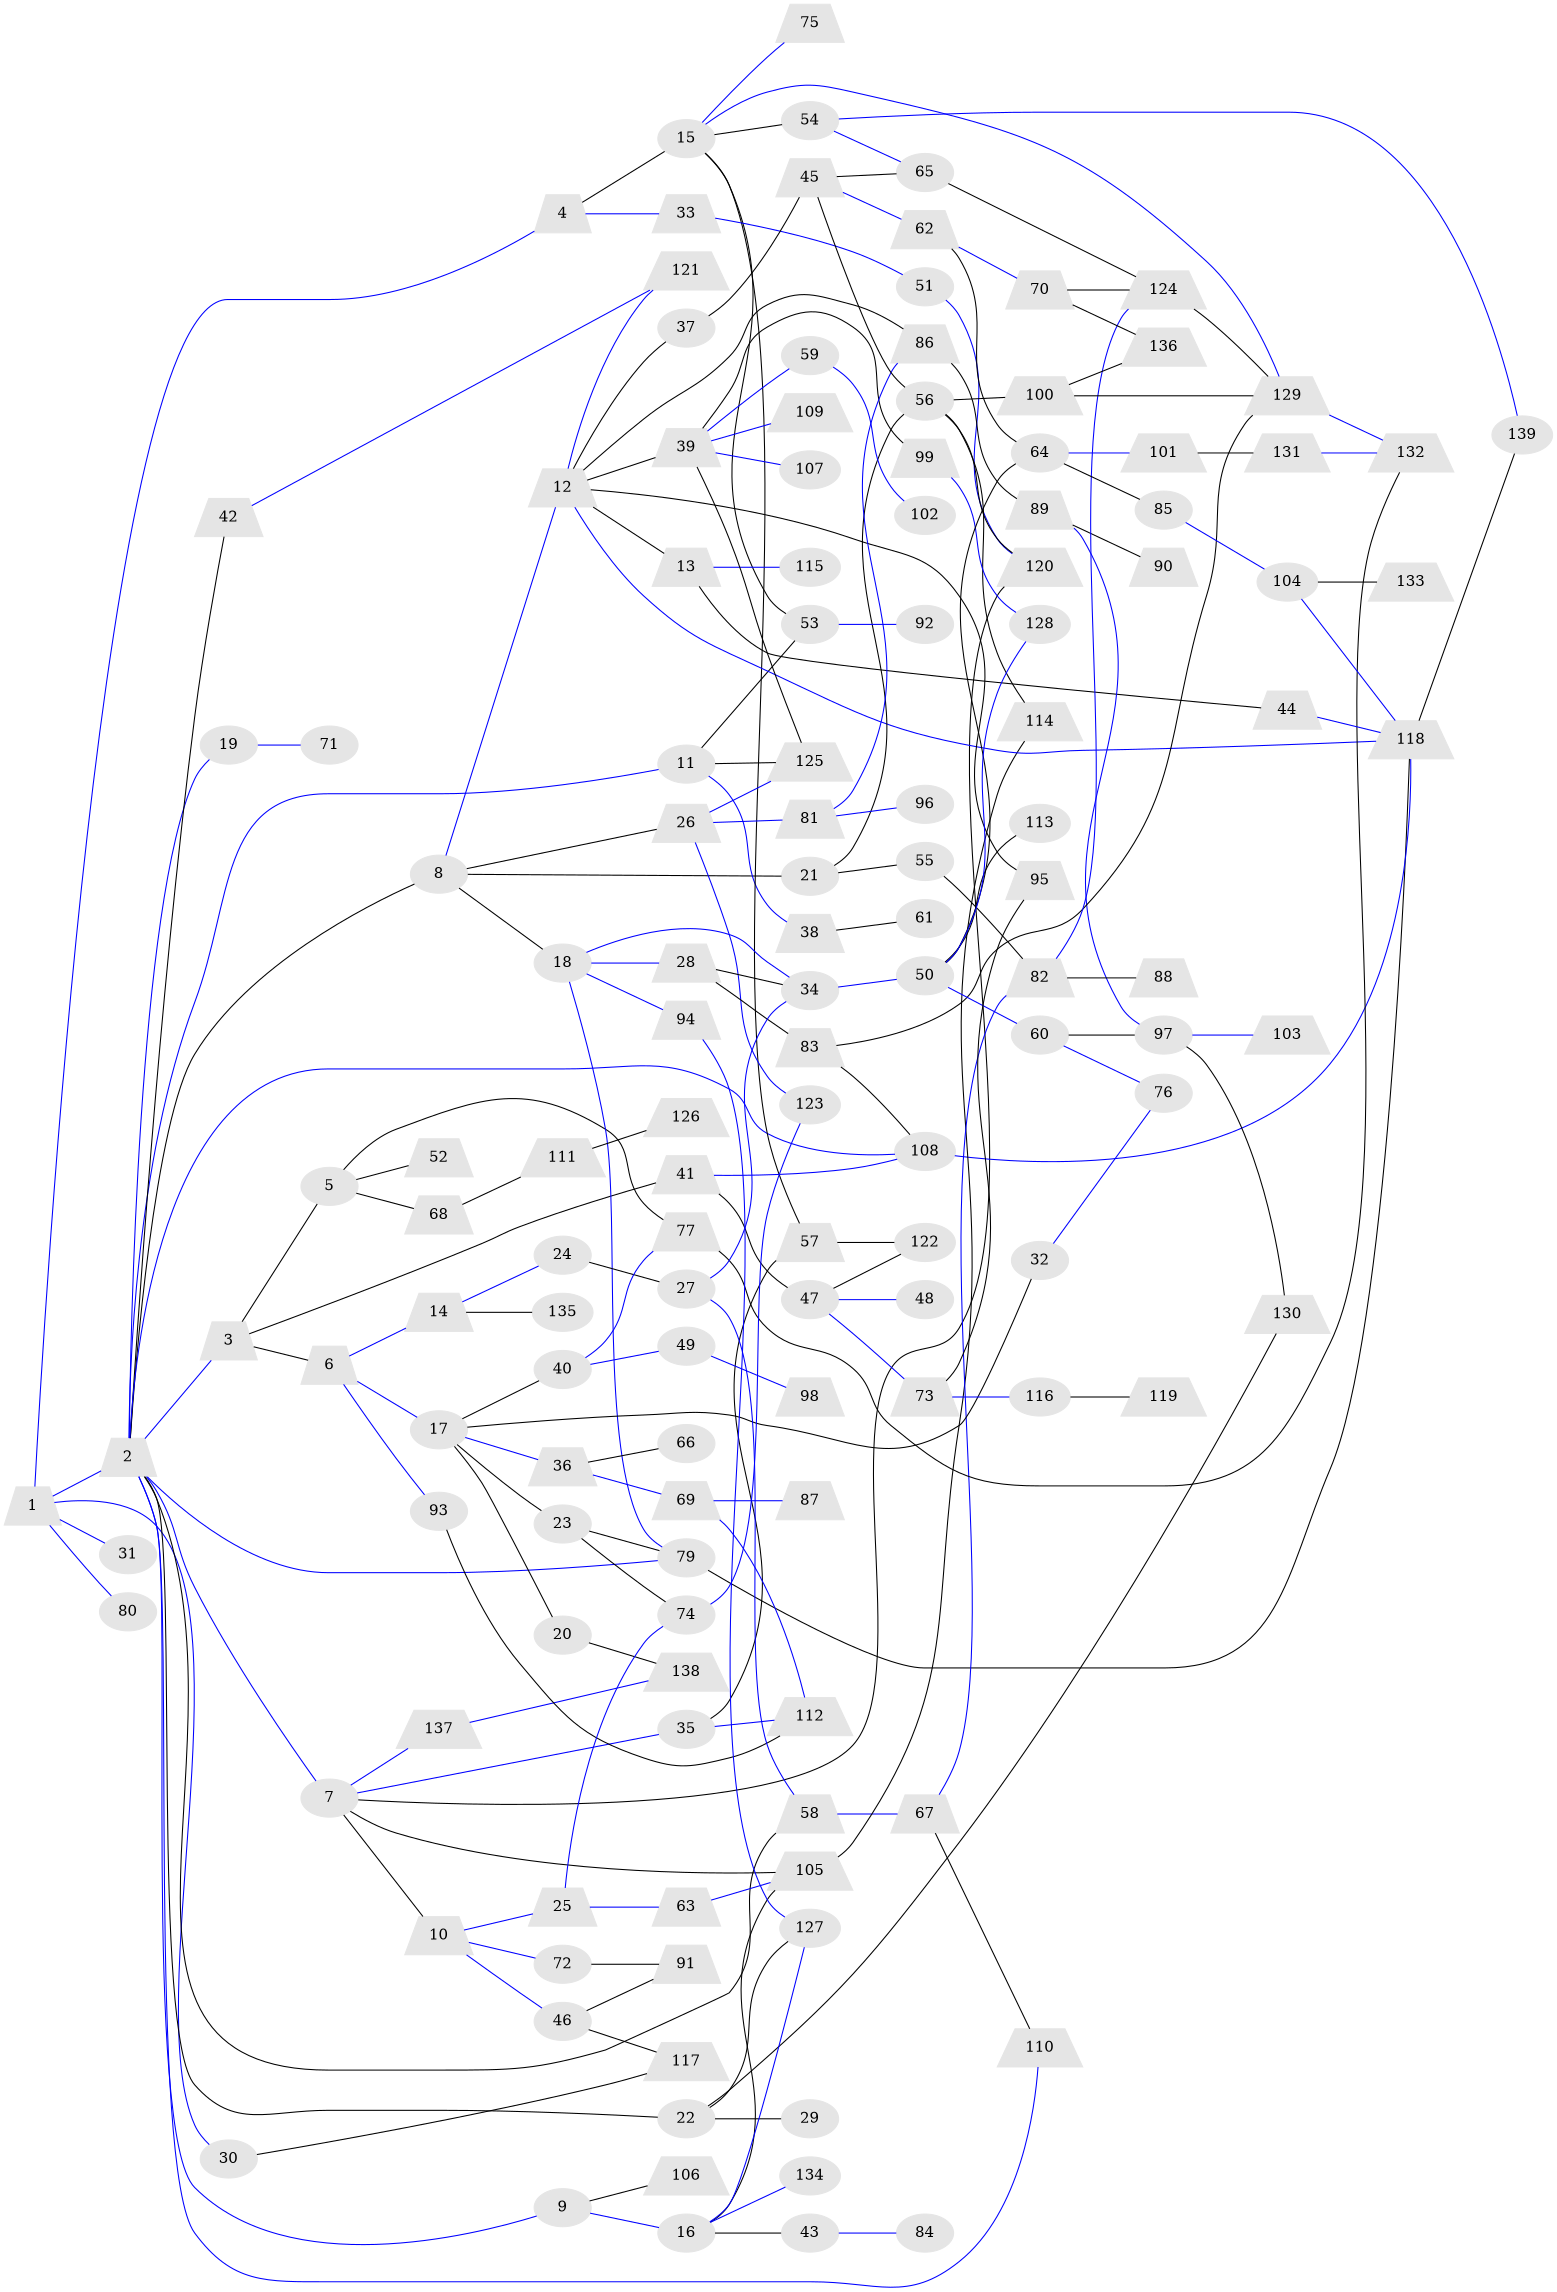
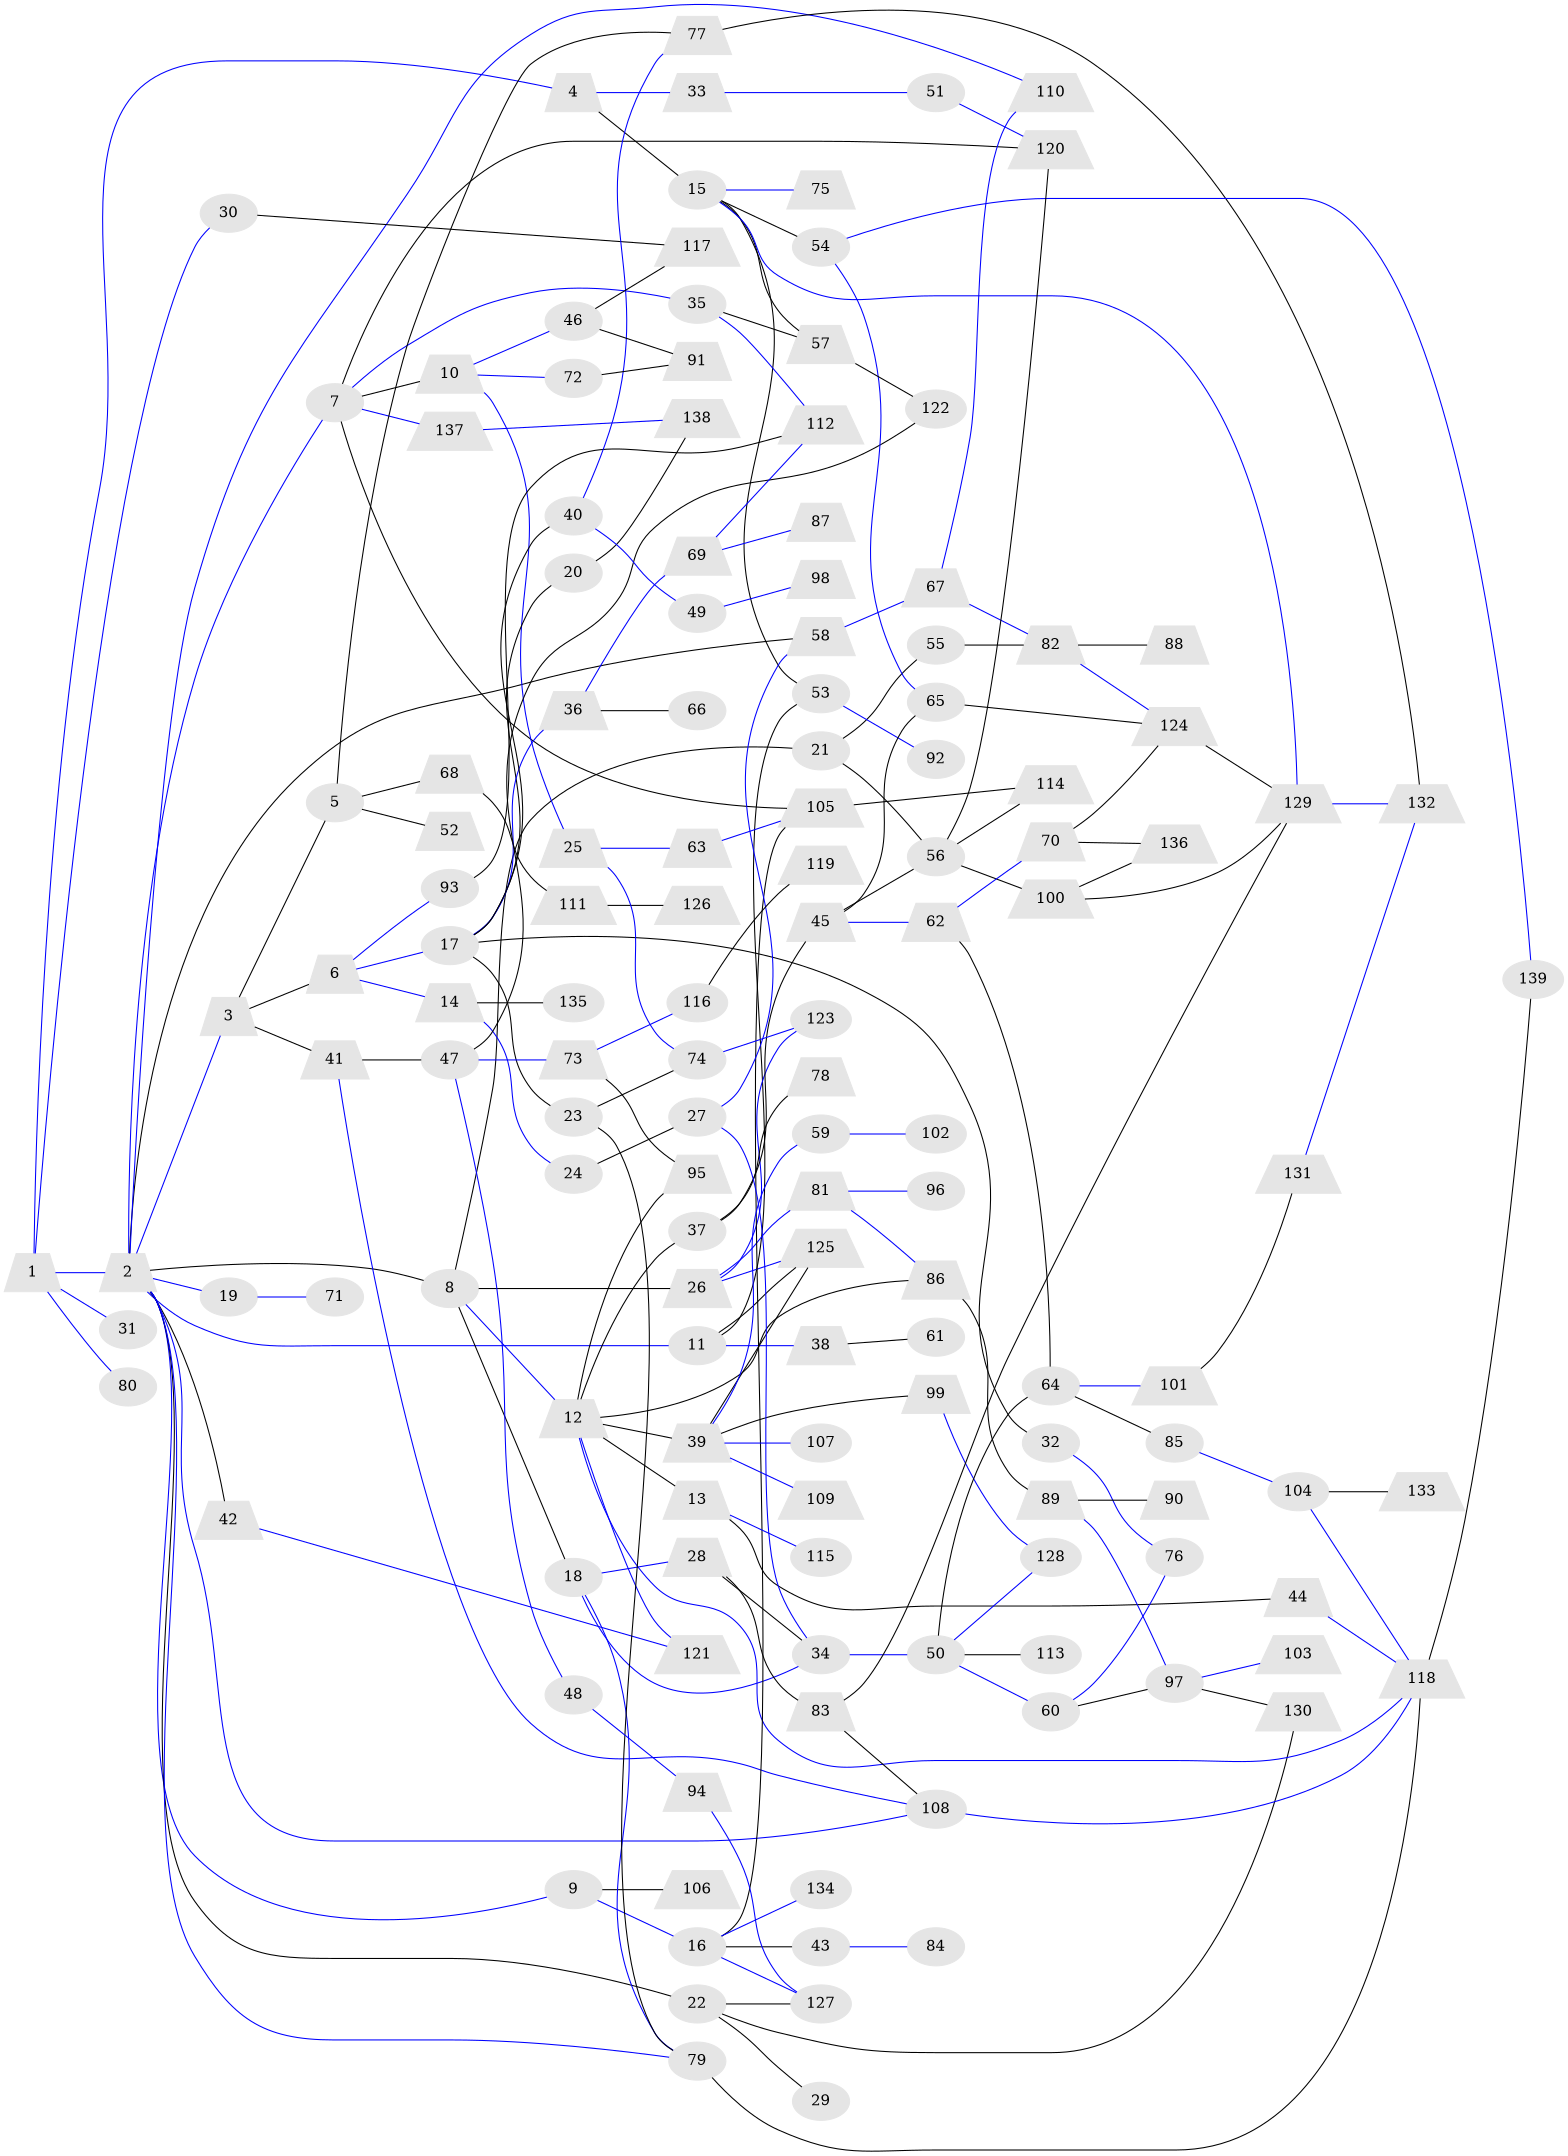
(625, 992) -> (636, 1744)
none -> (821, 1077)
(983, 1931) -> (977, 339)
